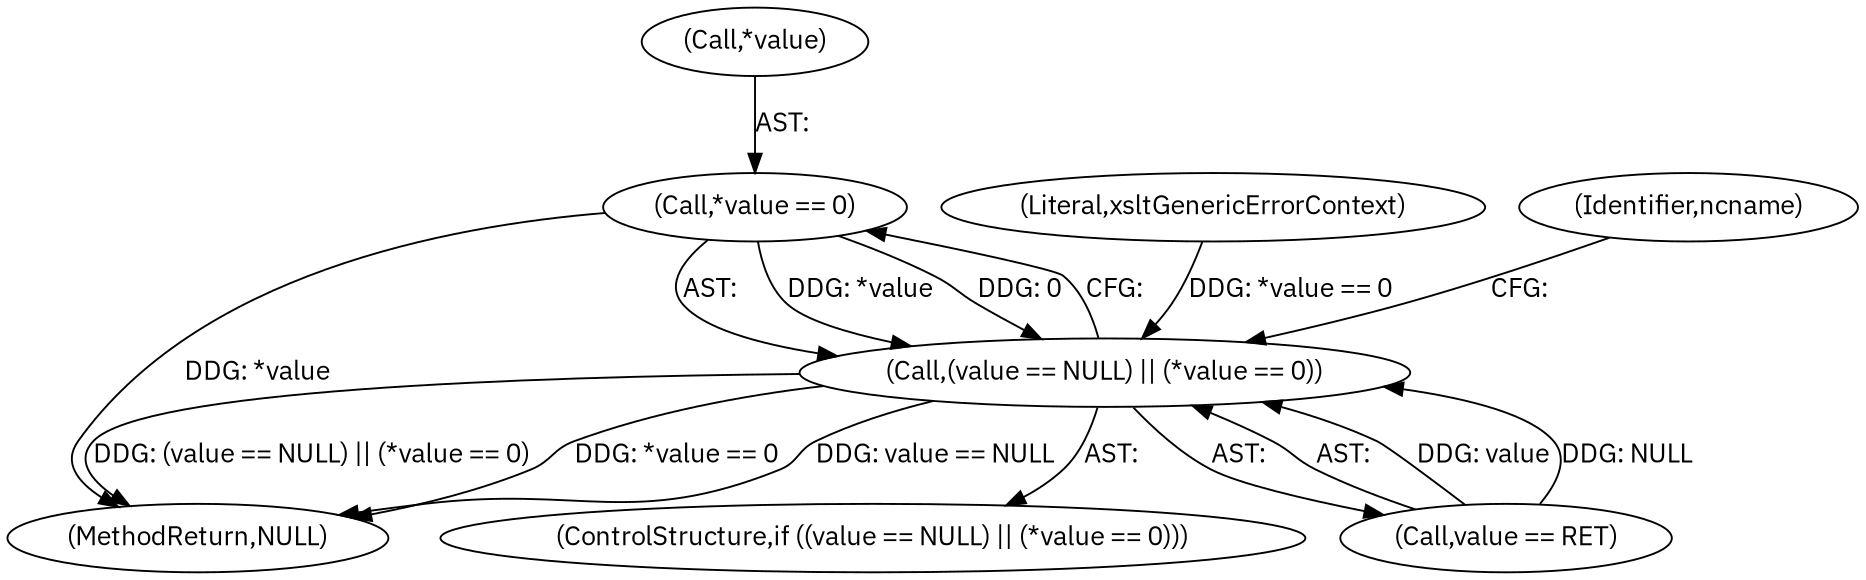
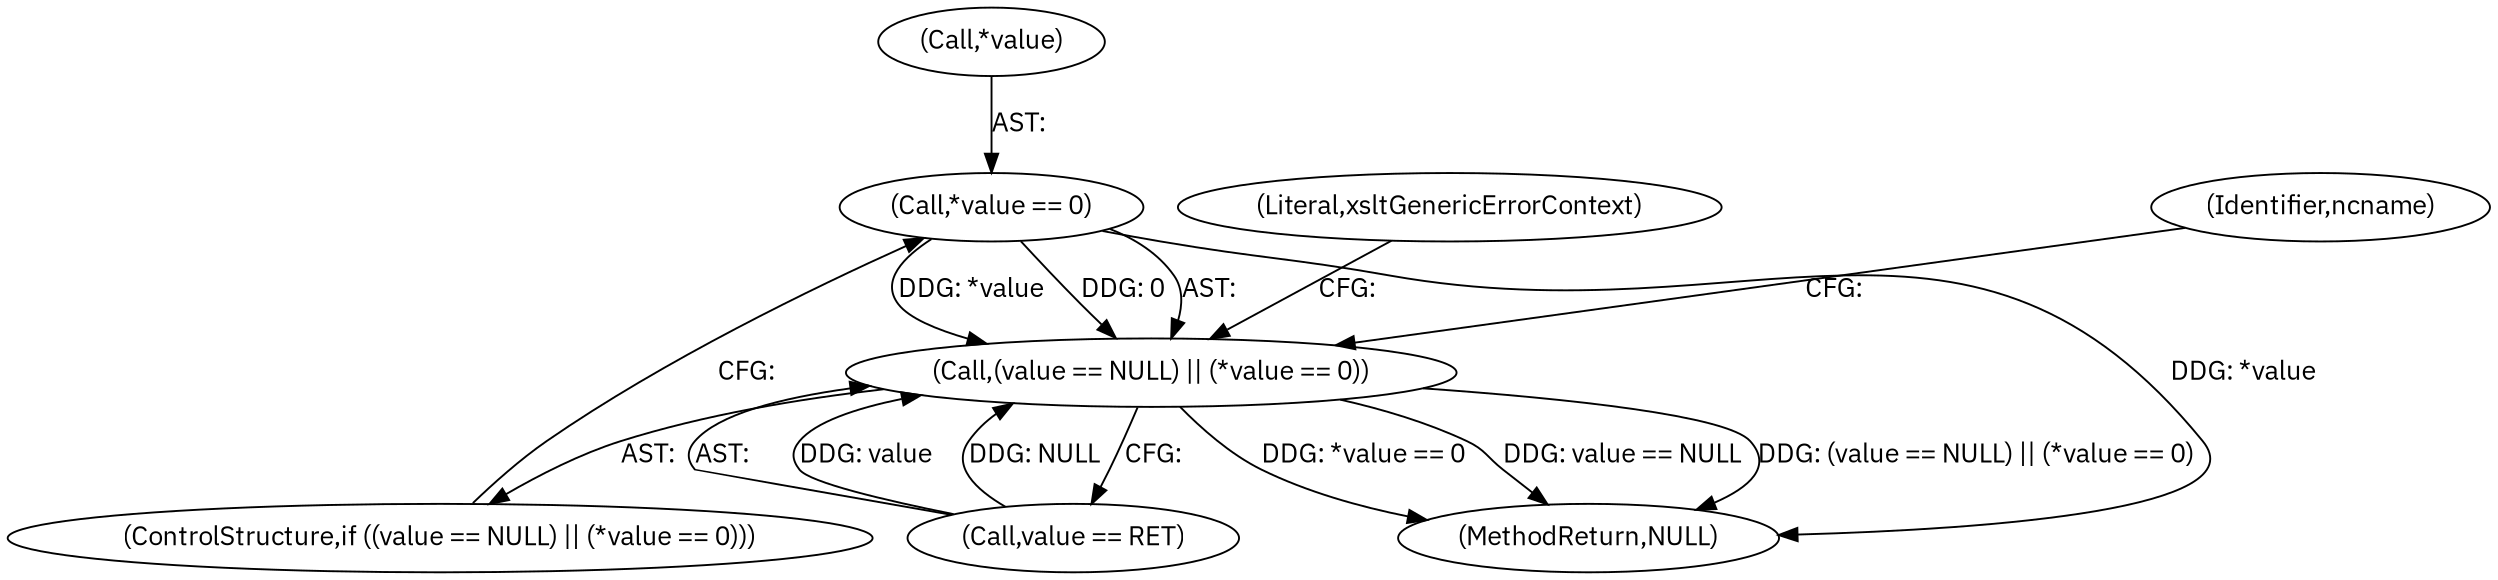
(1010, 261) -> (680, 359)
(1291, 290) -> (1351, 290)
(1242, 455) -> (1157, 455)
